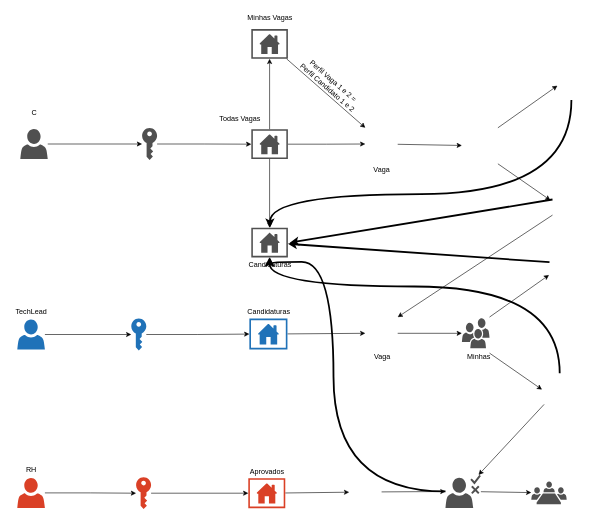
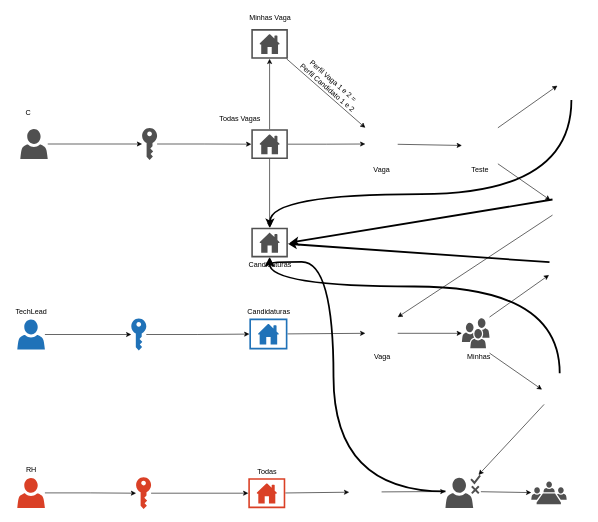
(270, 18) -> (270, 18)
(34, 113) -> (28, 113)
none -> (480, 169)
(267, 472) -> (267, 472)
